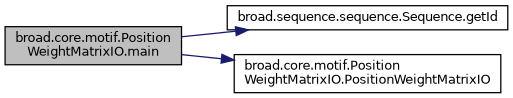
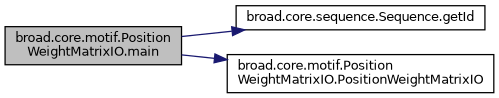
(368, 18) -> (361, 18)
